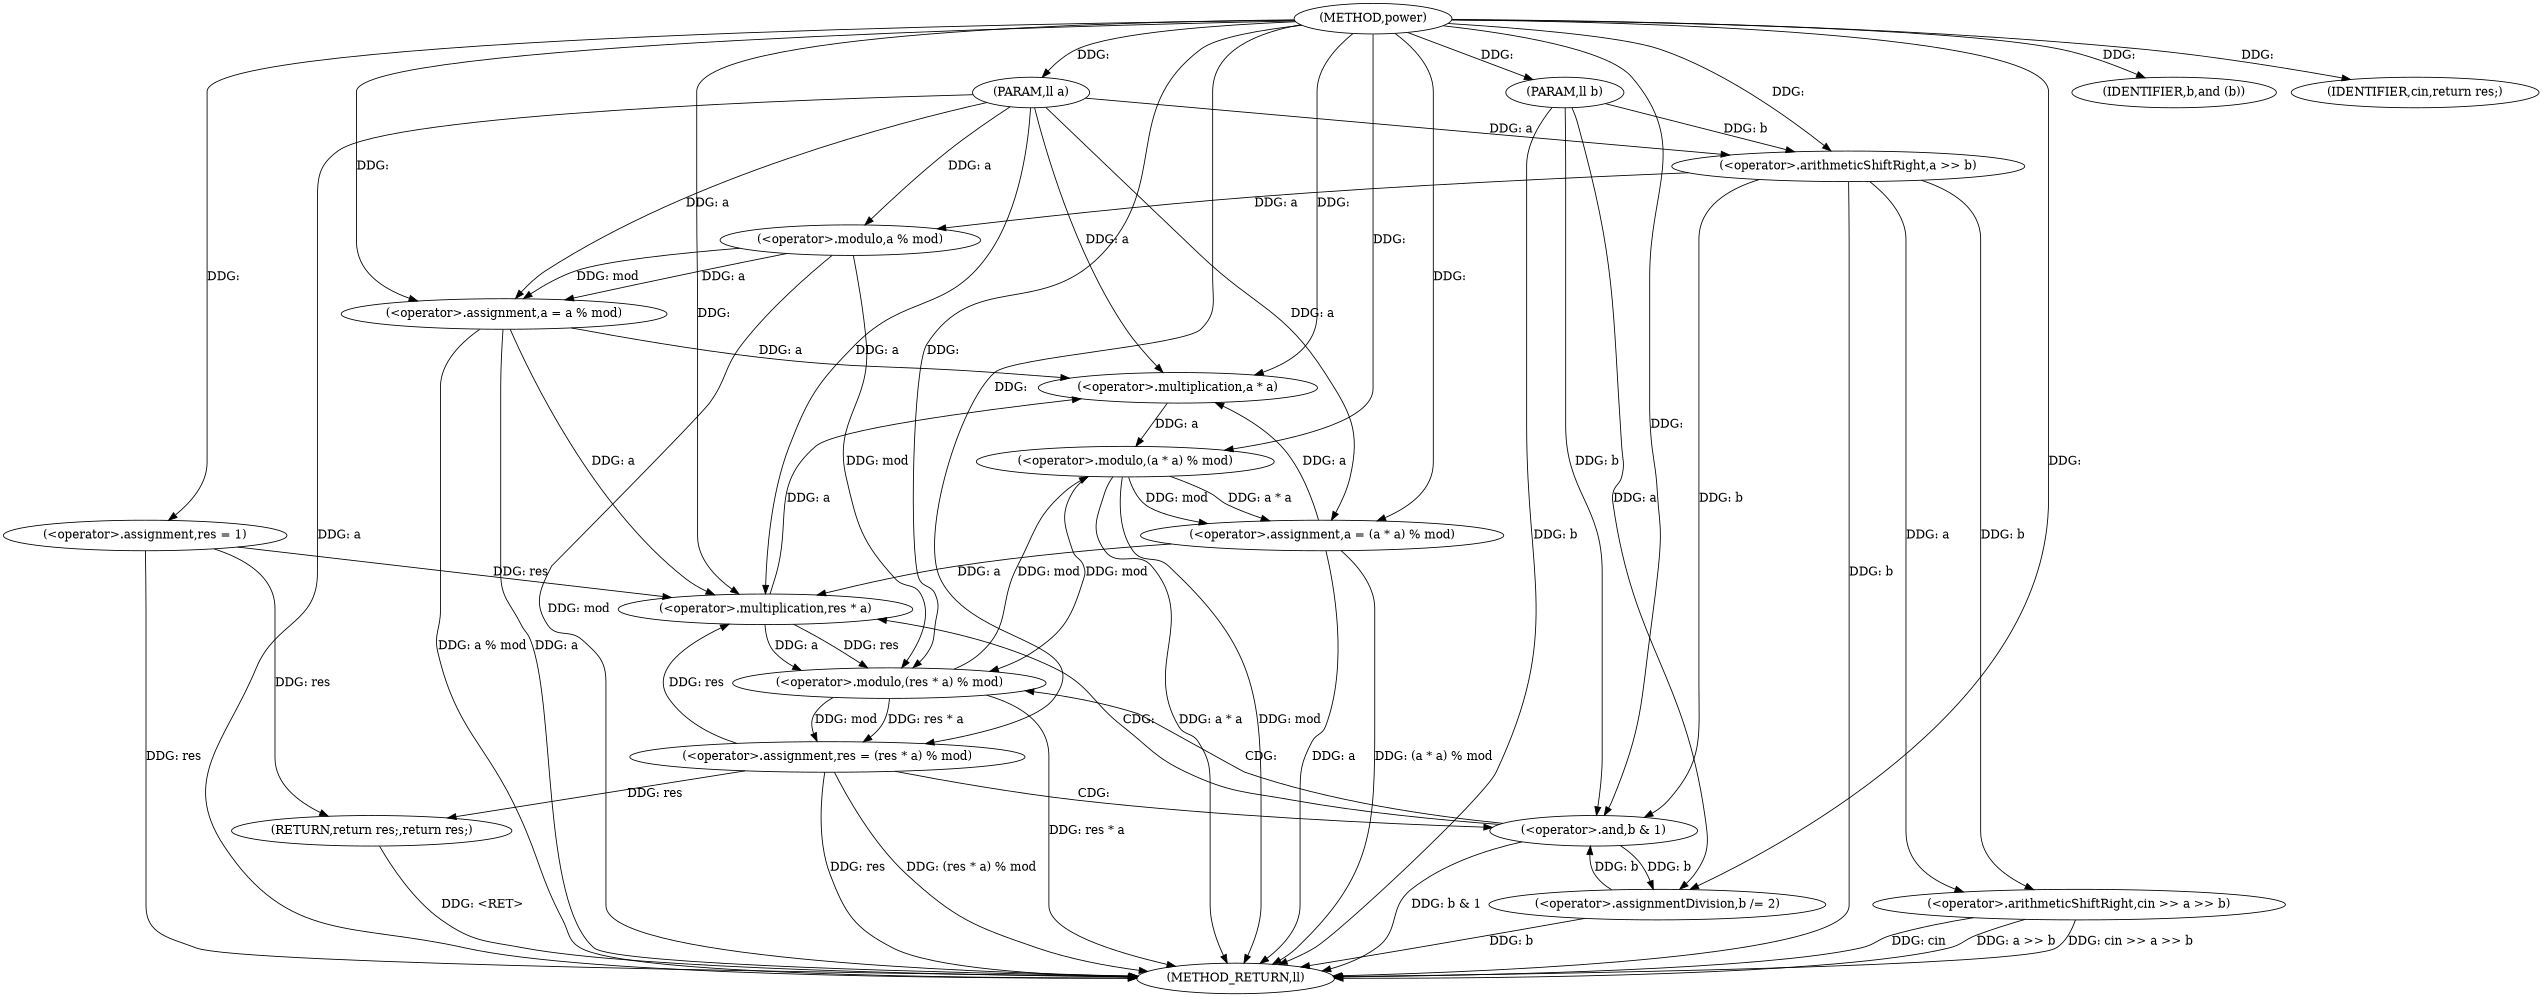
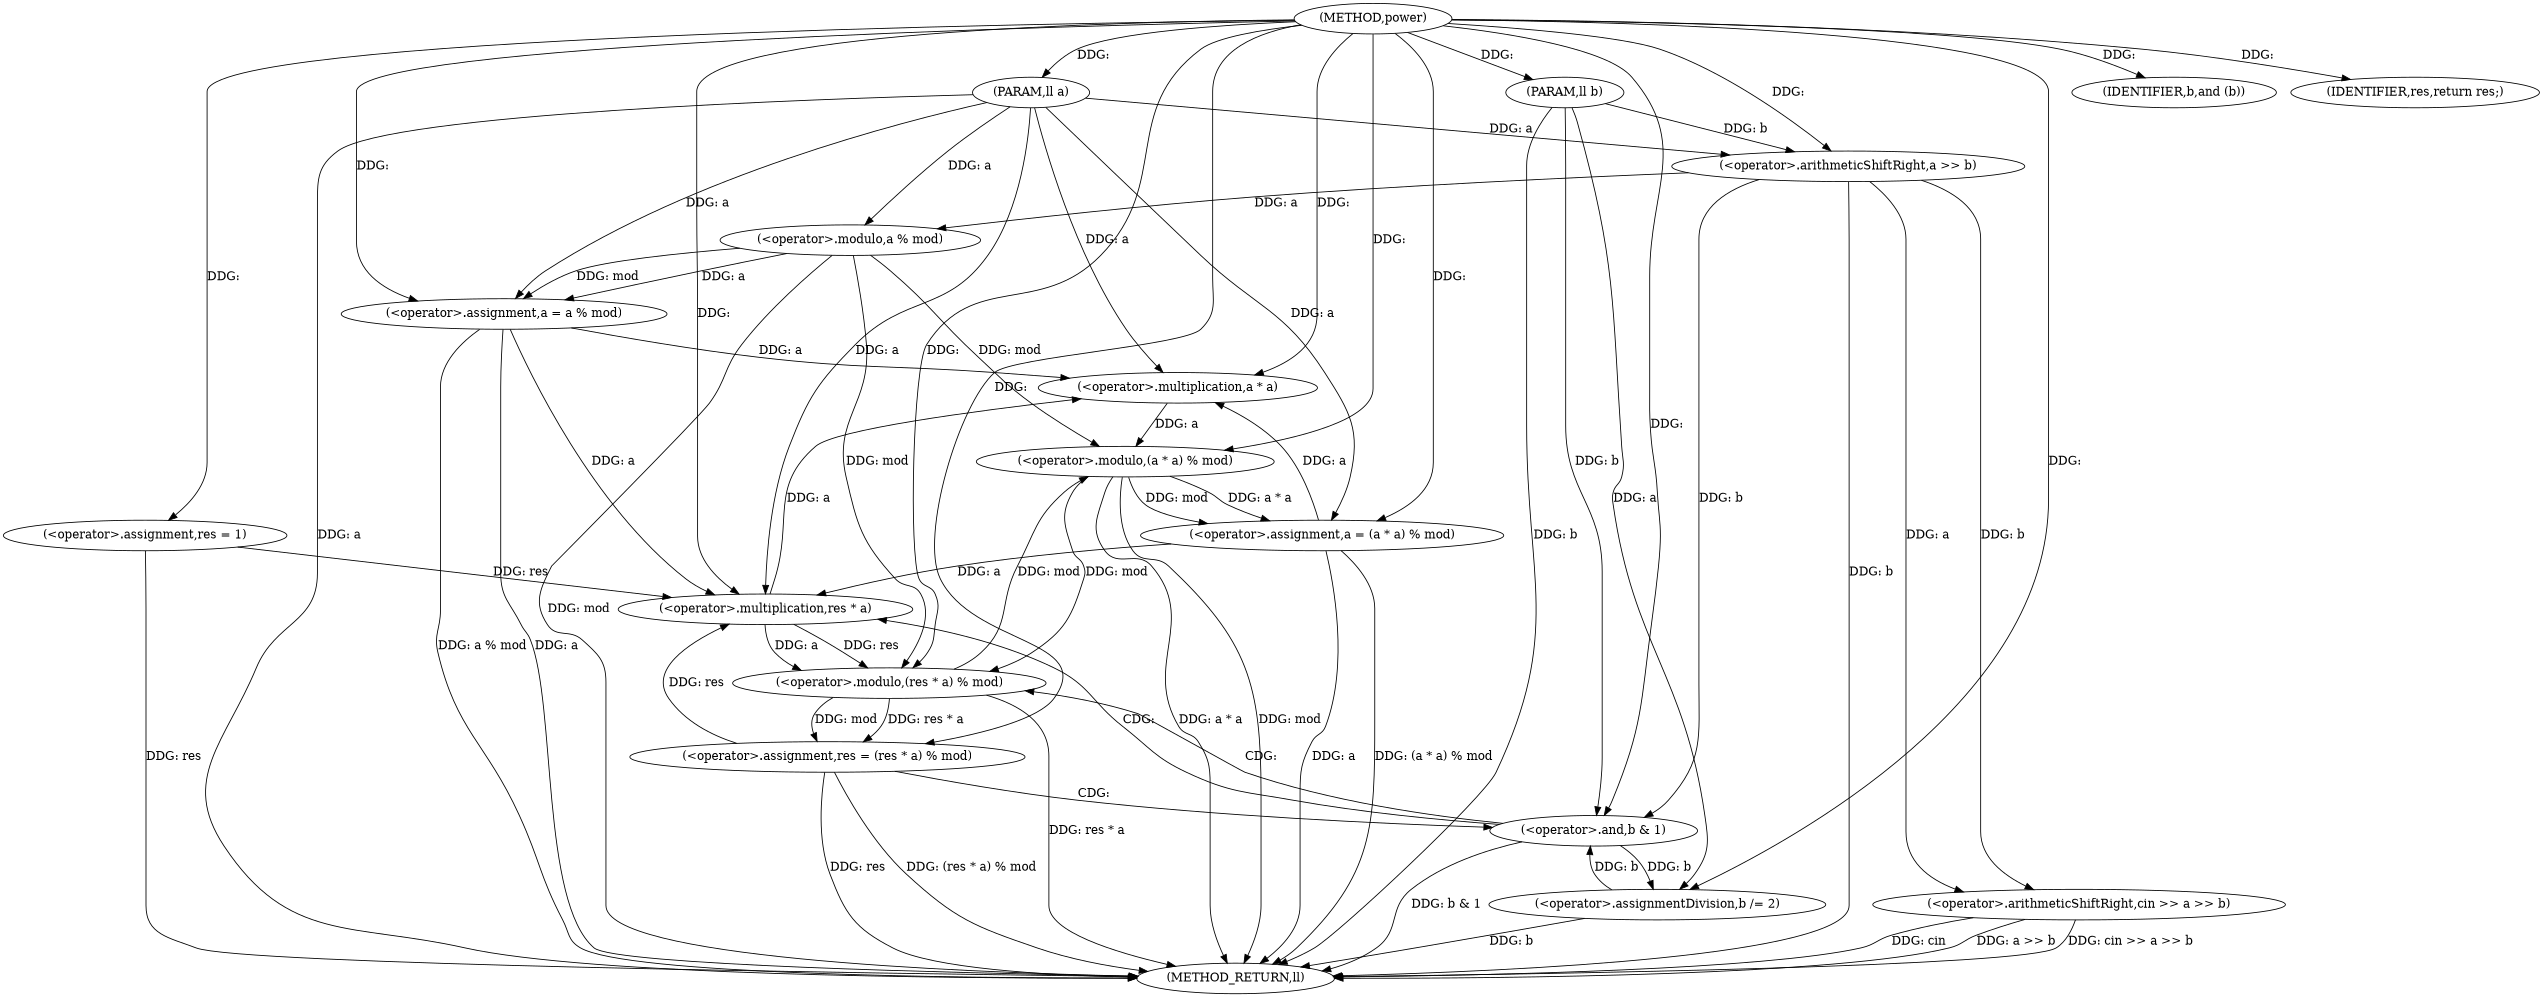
(2415, 92) -> (2415, 92)
none -> (976, 355)
(372, 831) -> none
